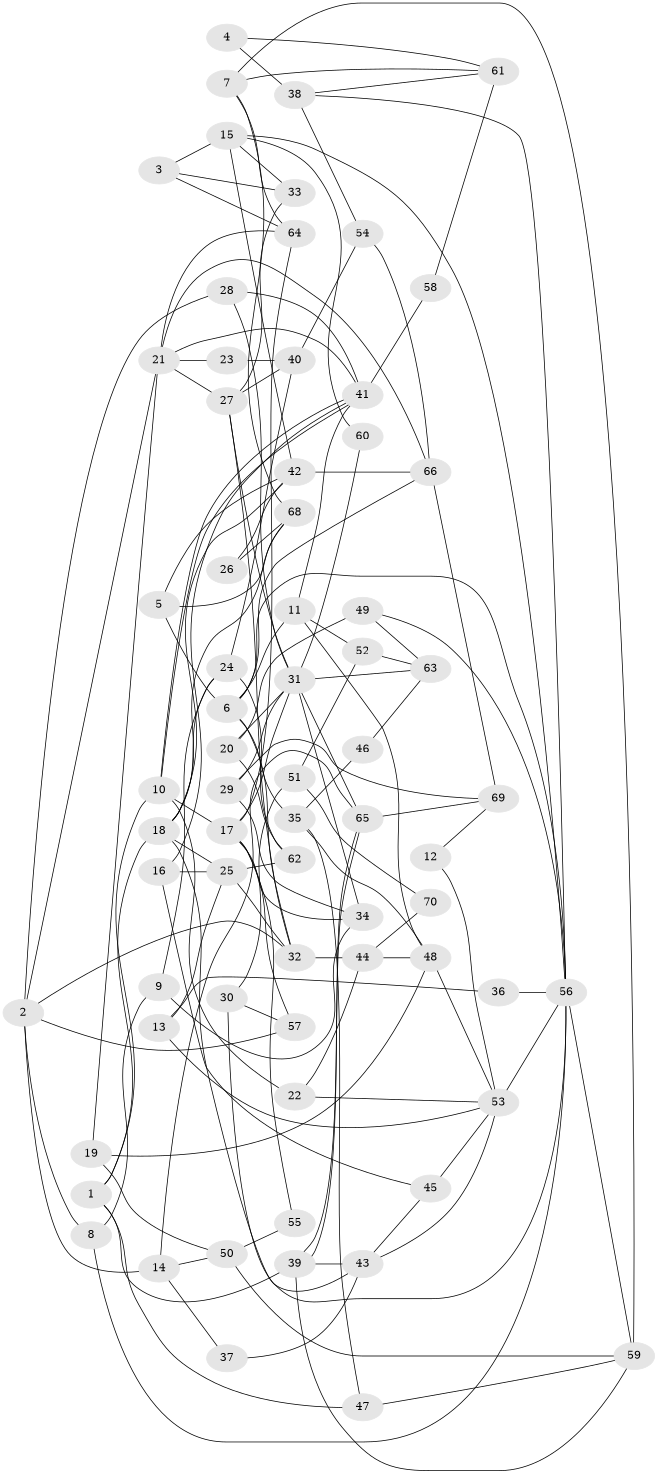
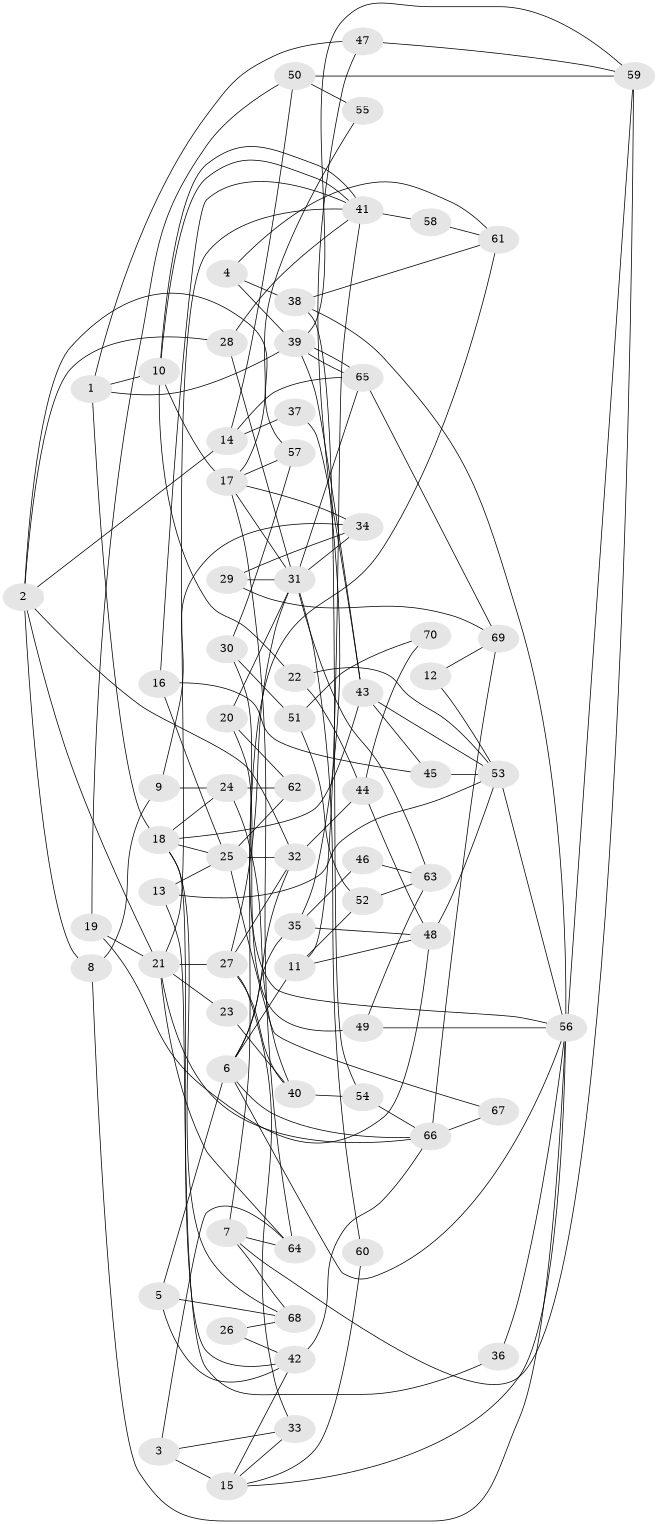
none -> (252, 299)
none -> (499, 1112)
